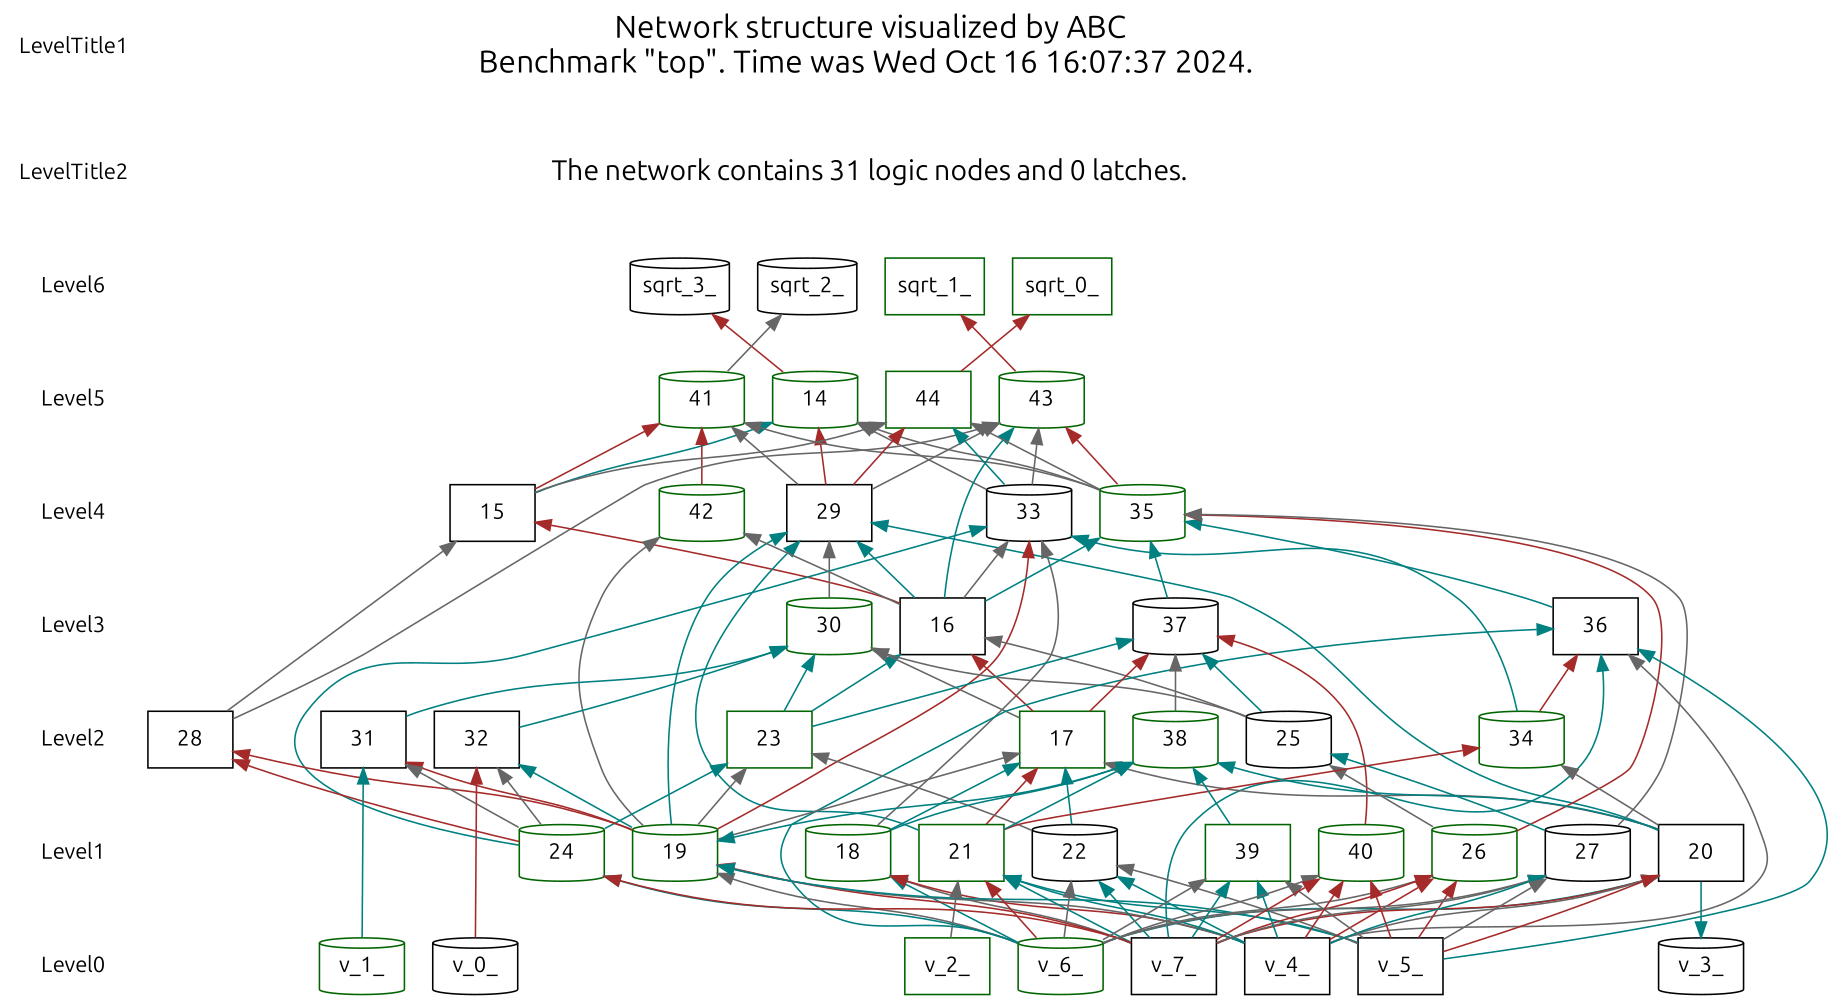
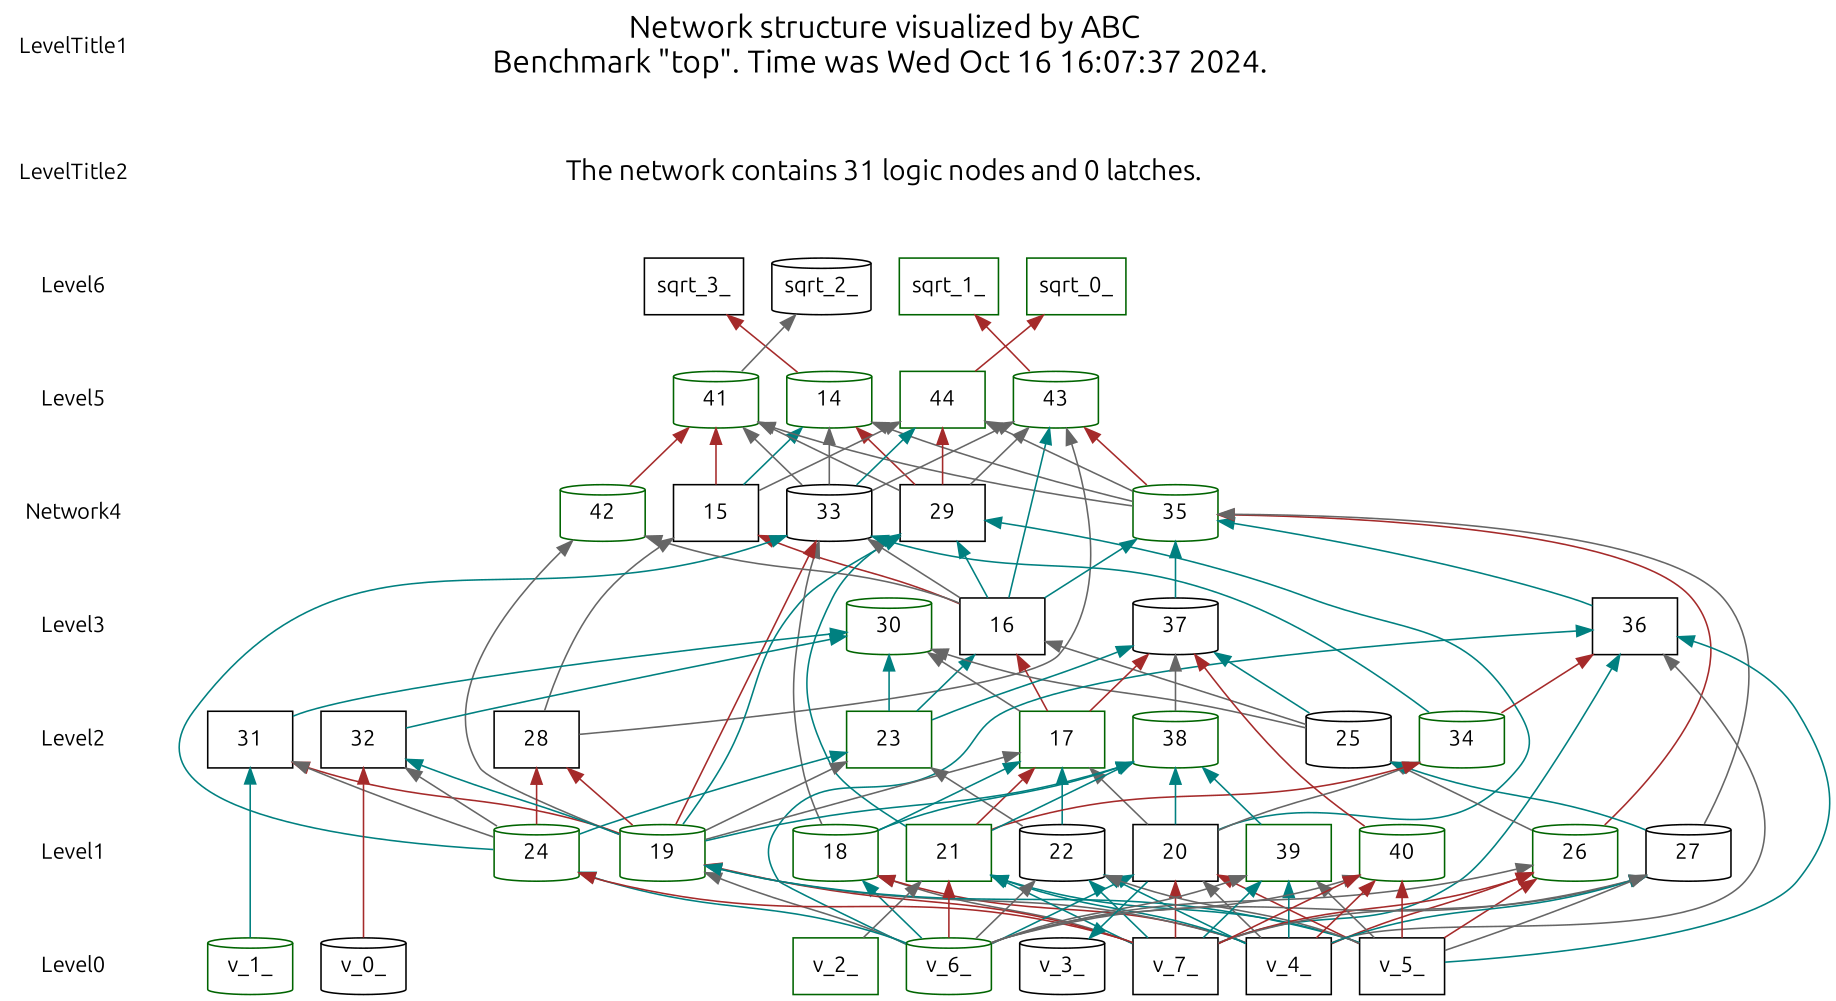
(680, 286) -> (694, 286)
none -> (780, 463)
(74, 513) -> (74, 513)
(829, 578) -> none
(914, 806) -> (901, 807)
